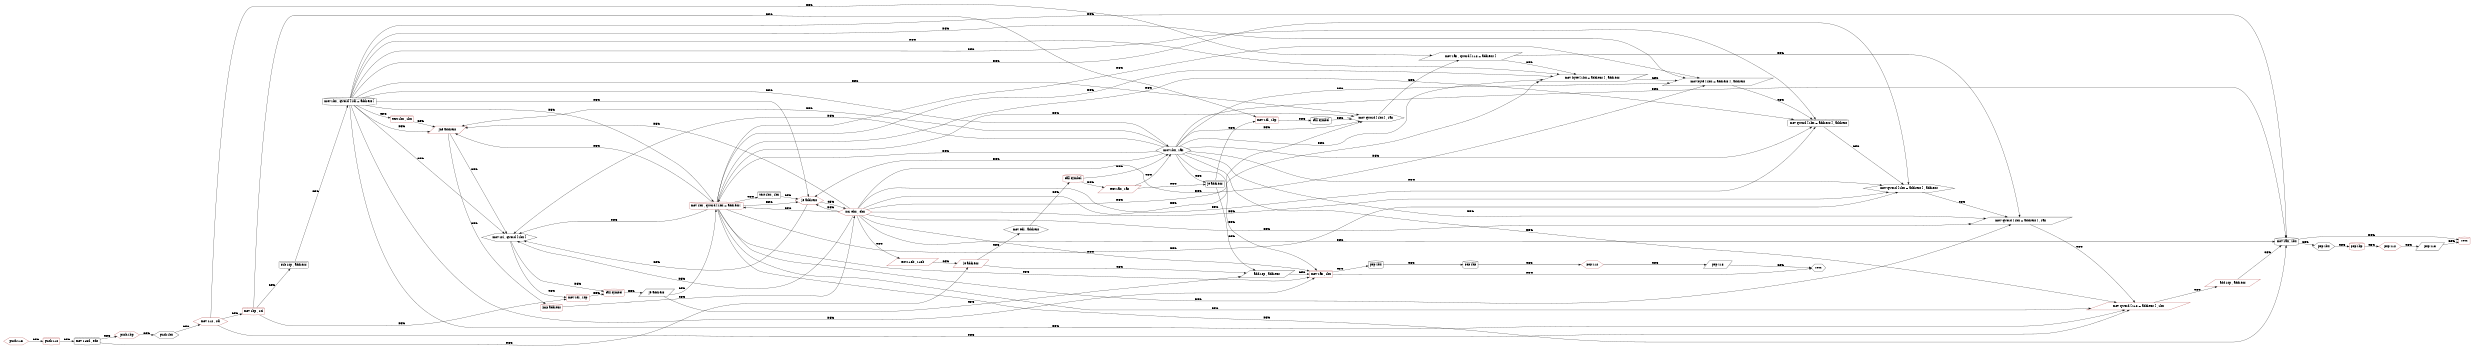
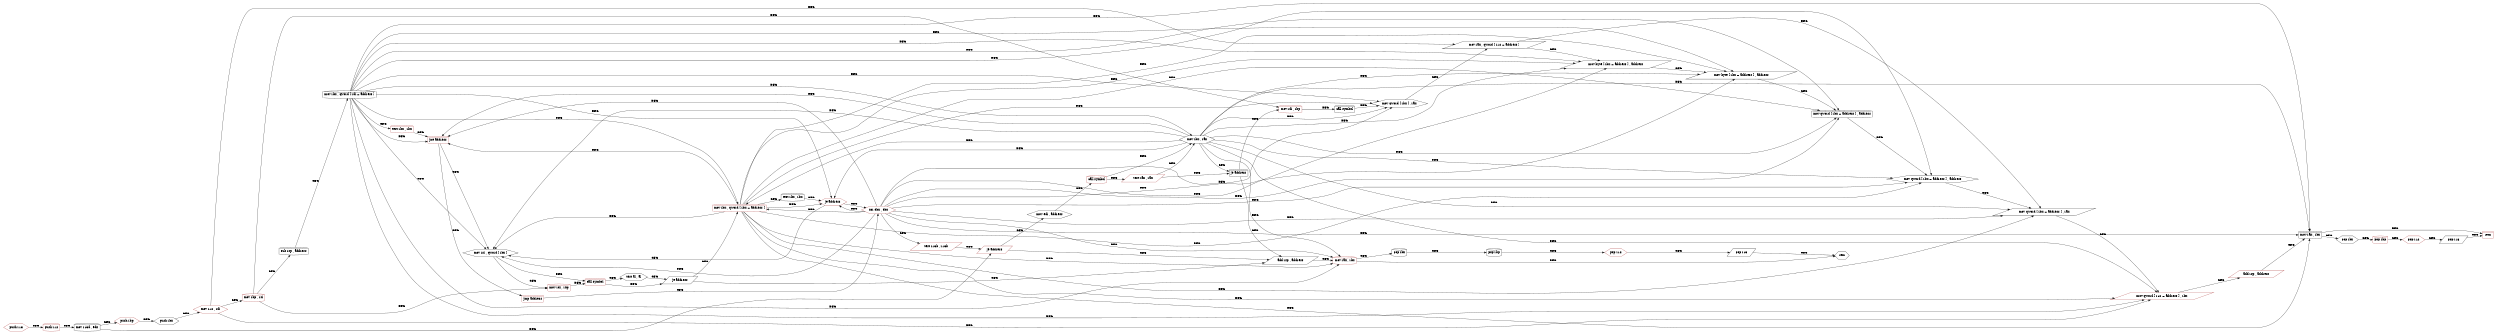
(447, 130) -> (438, 140)
none -> (634, 277)
